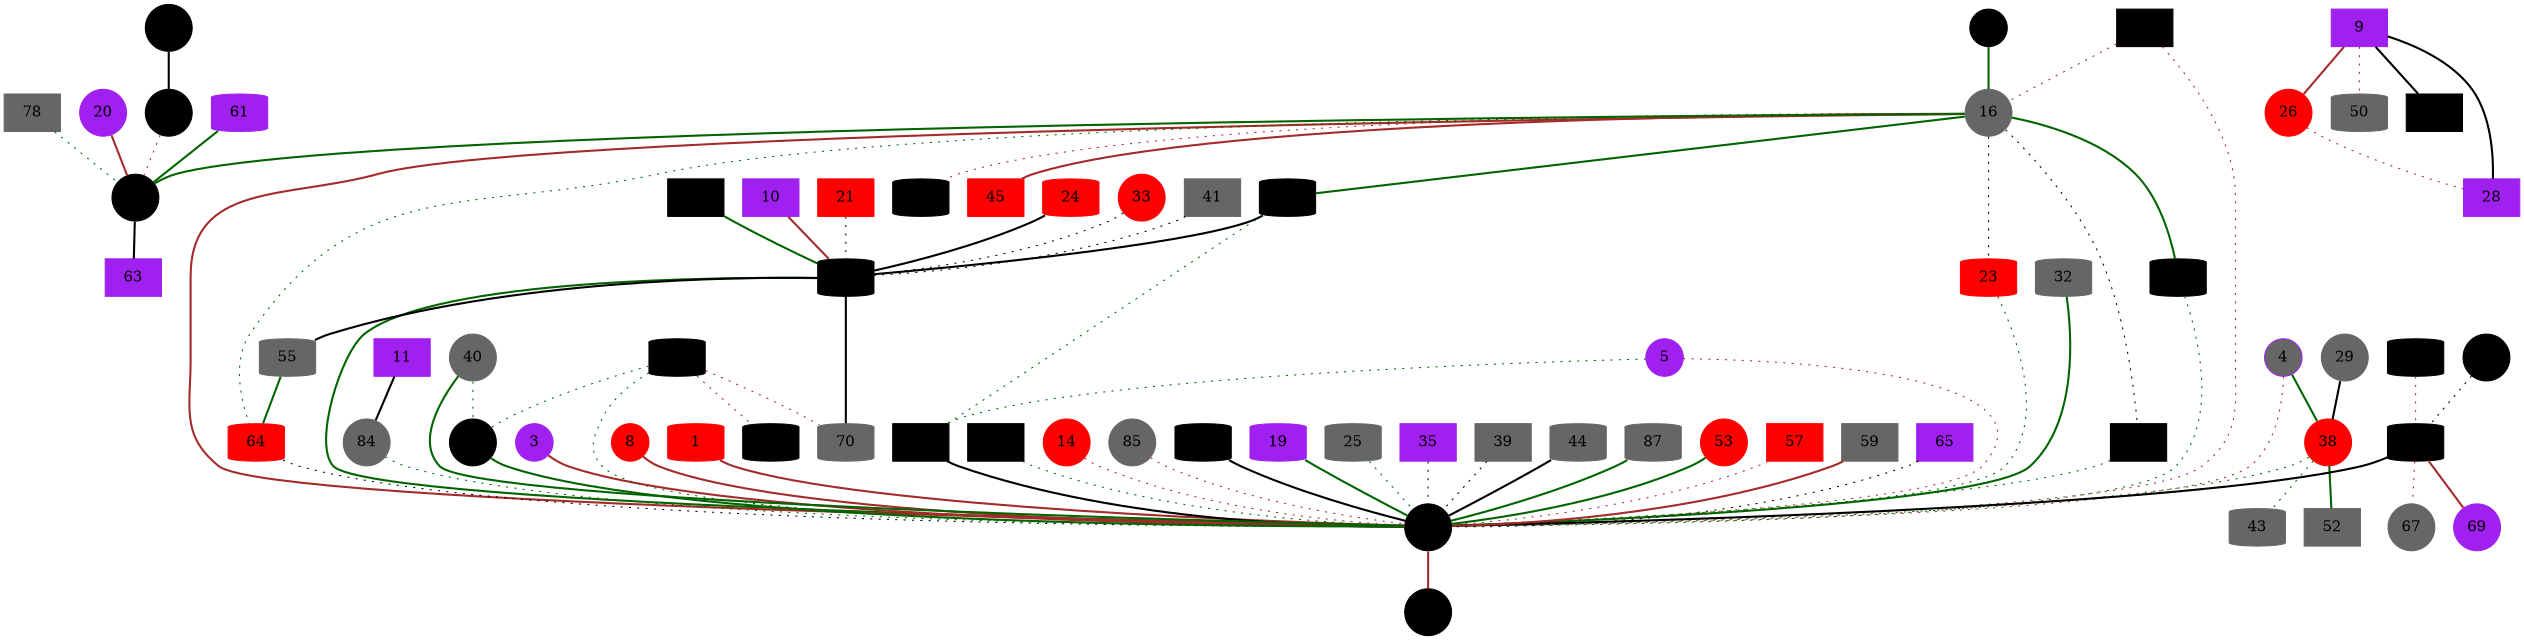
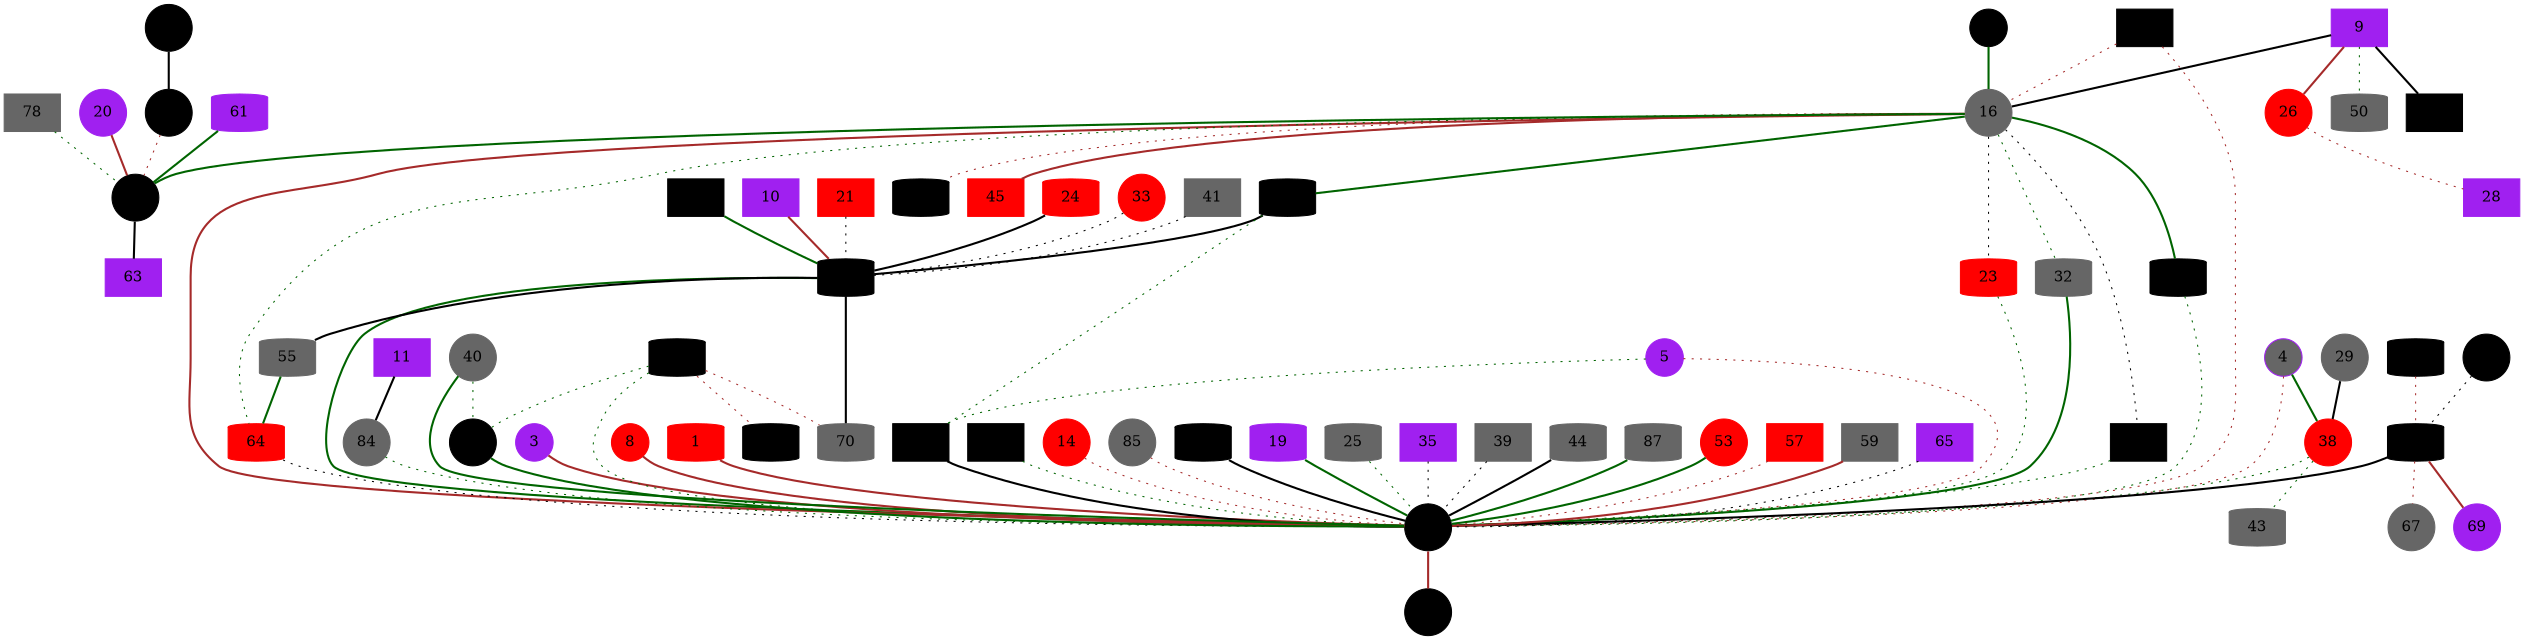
(2359, 70) -> (2359, 70)
(2470, 86) -> (2171, 71)
none -> (2027, 197)
(2332, 527) -> none
